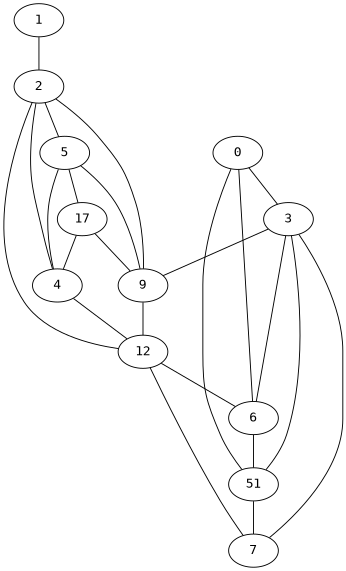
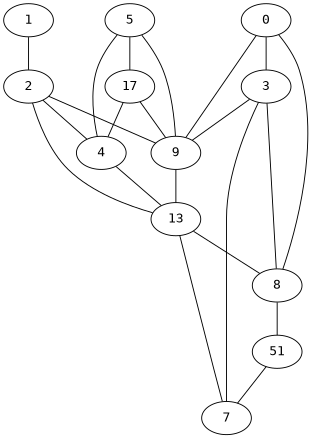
(52, 120) -> none
(203, 322) -> (221, 87)
(143, 352) -> (176, 219)
(299, 356) -> none
(253, 418) -> (277, 285)
